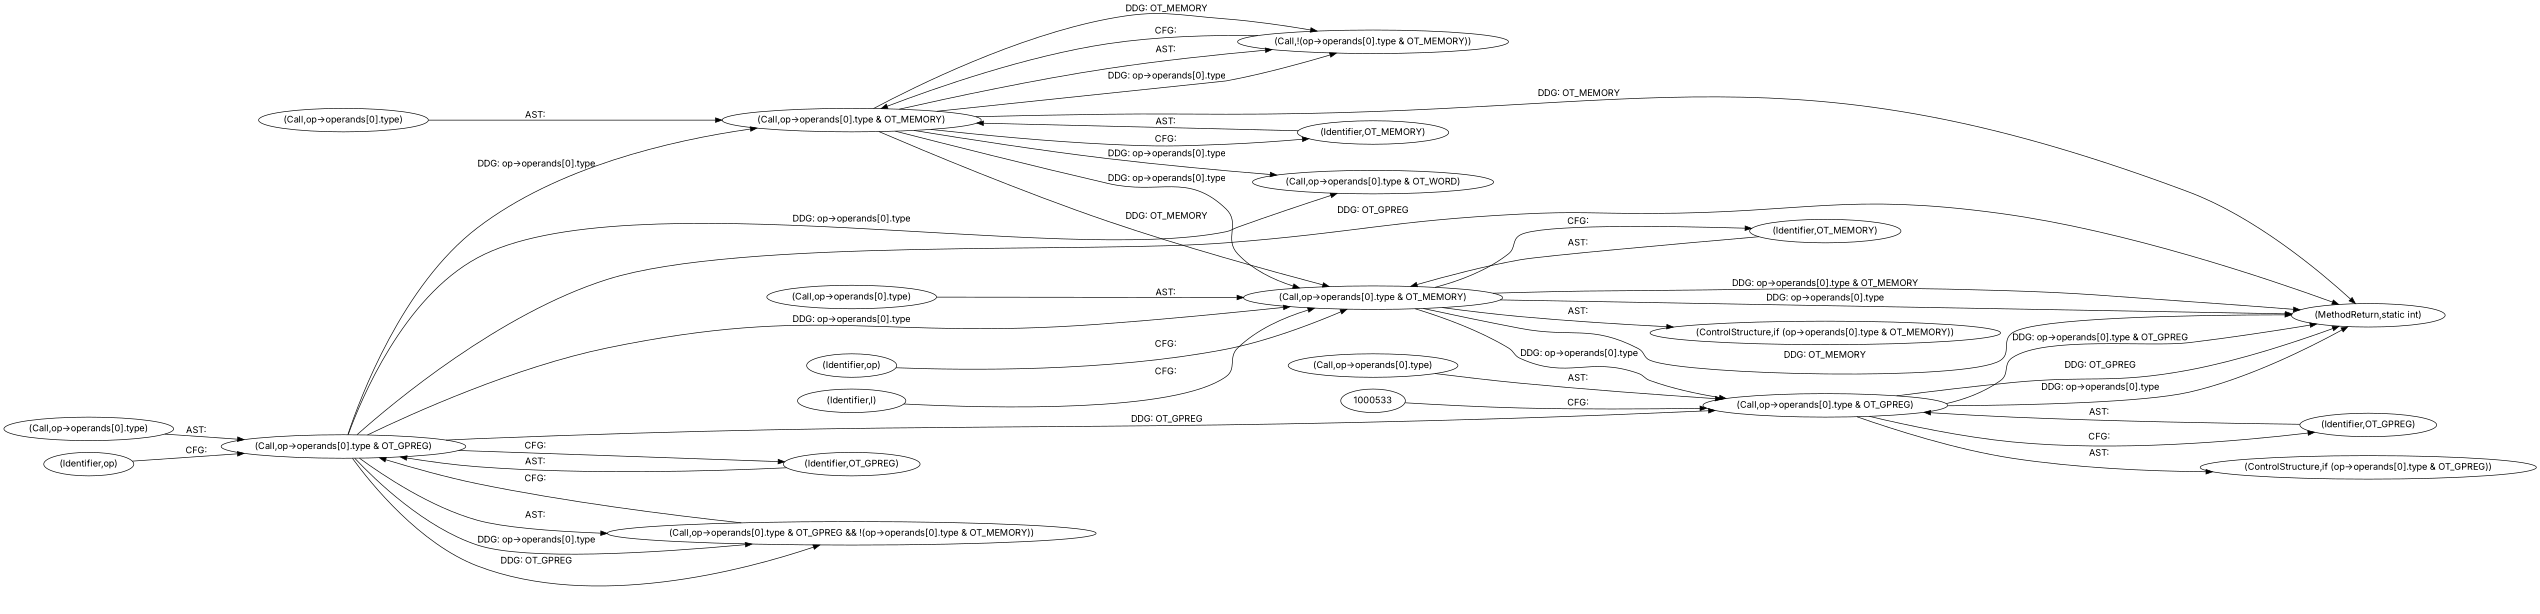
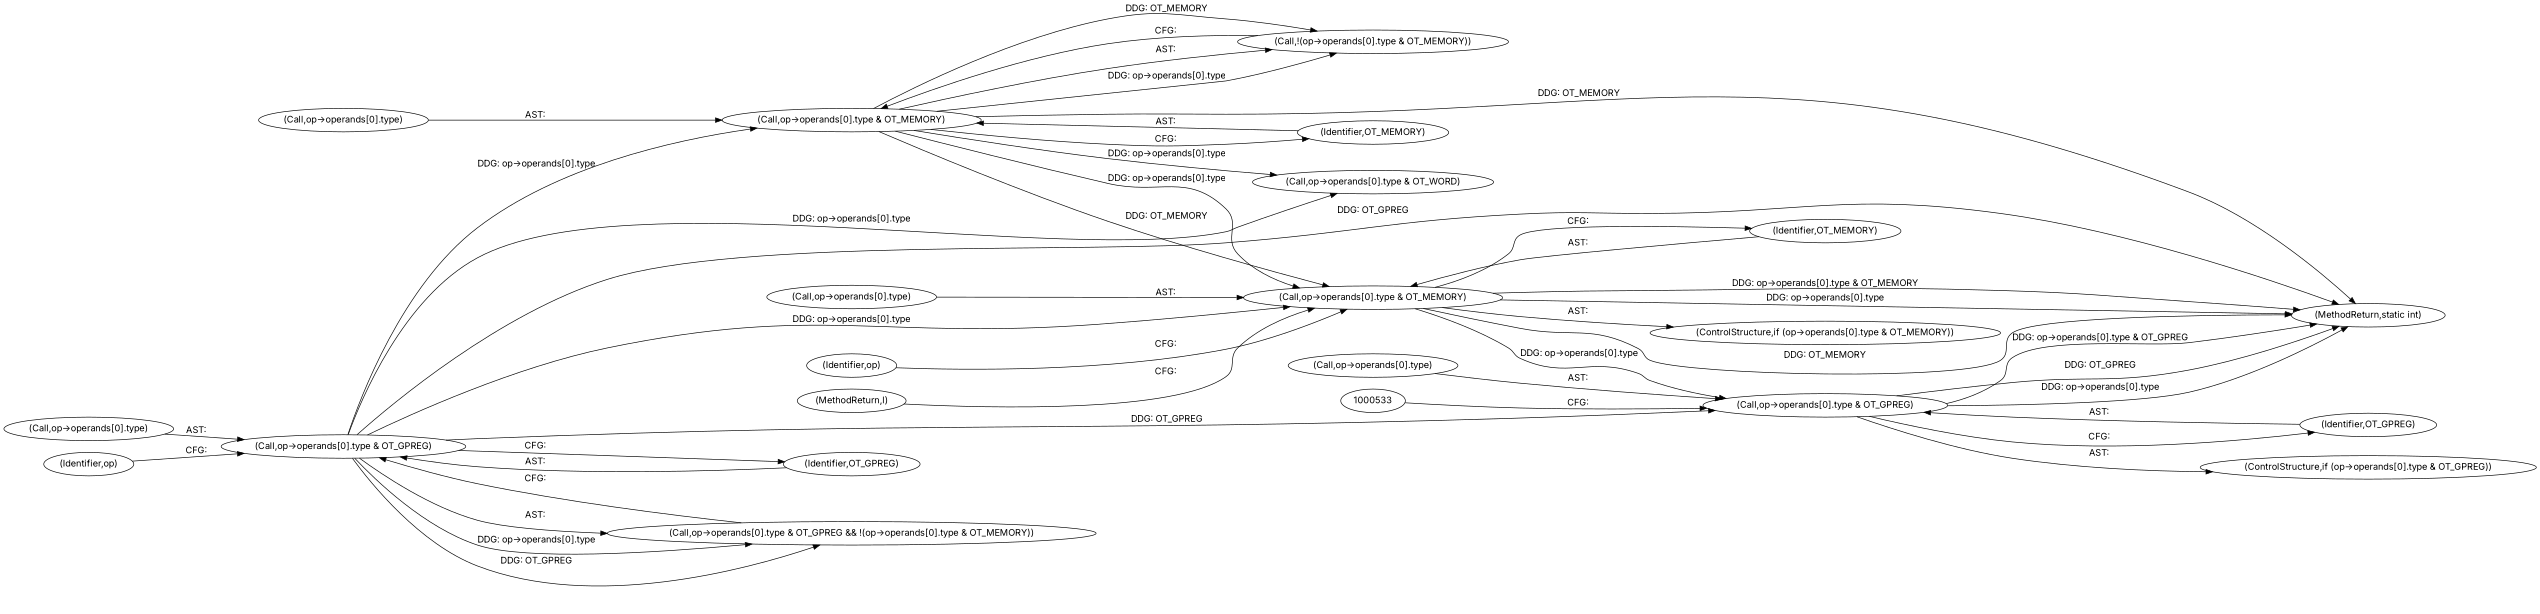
(852, 401) -> (852, 401)
